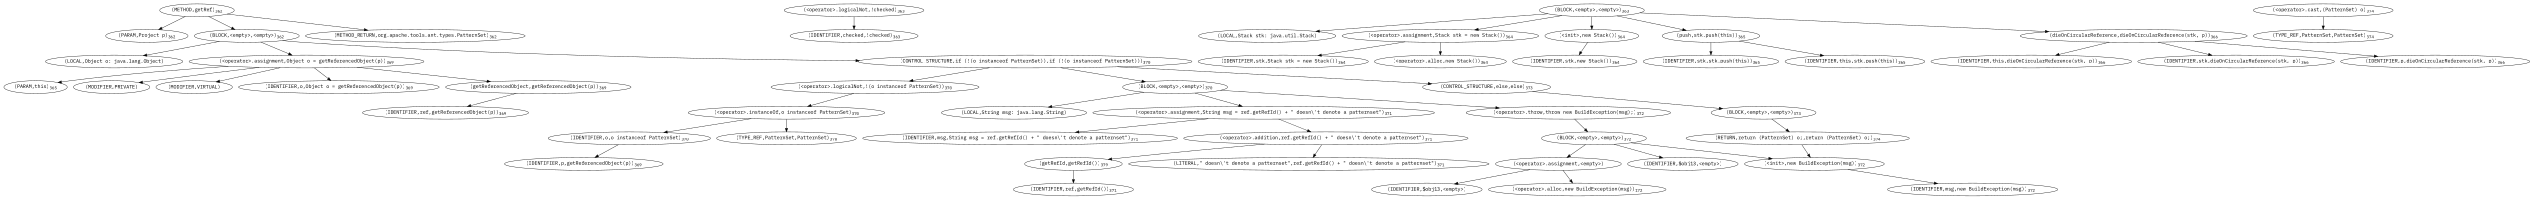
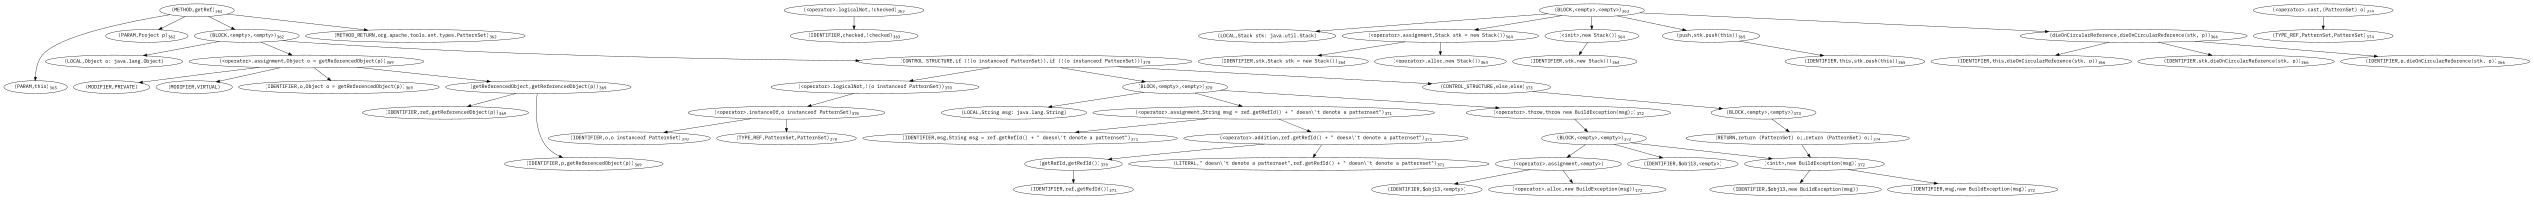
(1711, 62) -> none
(145, 73) -> (92, 31)
(608, 150) -> (538, 129)
none -> (1796, 190)
